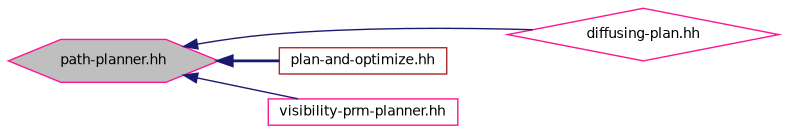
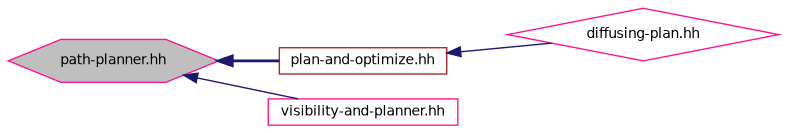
(365, 29) -> (506, 47)
(363, 112) -> (363, 112)
